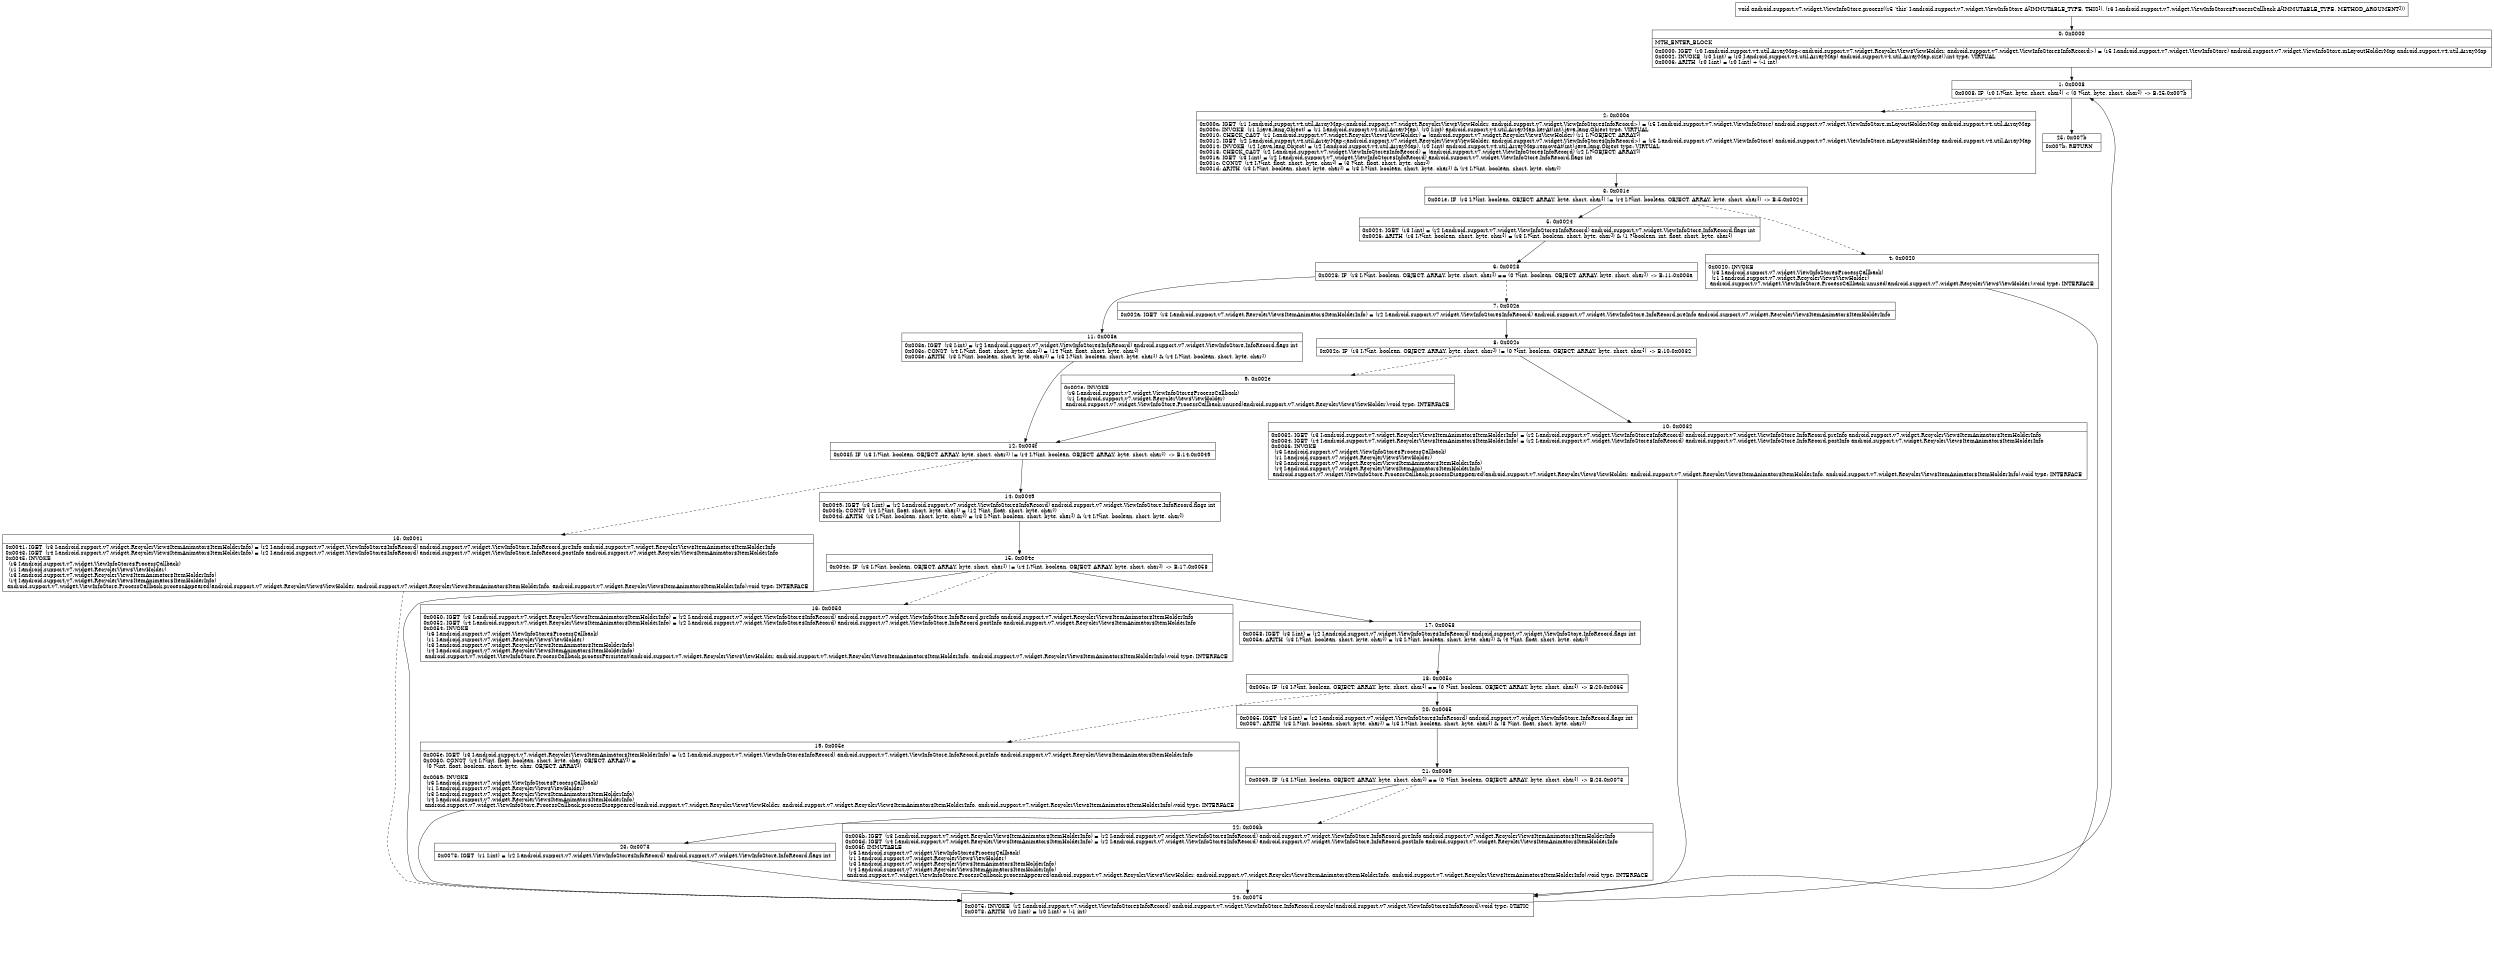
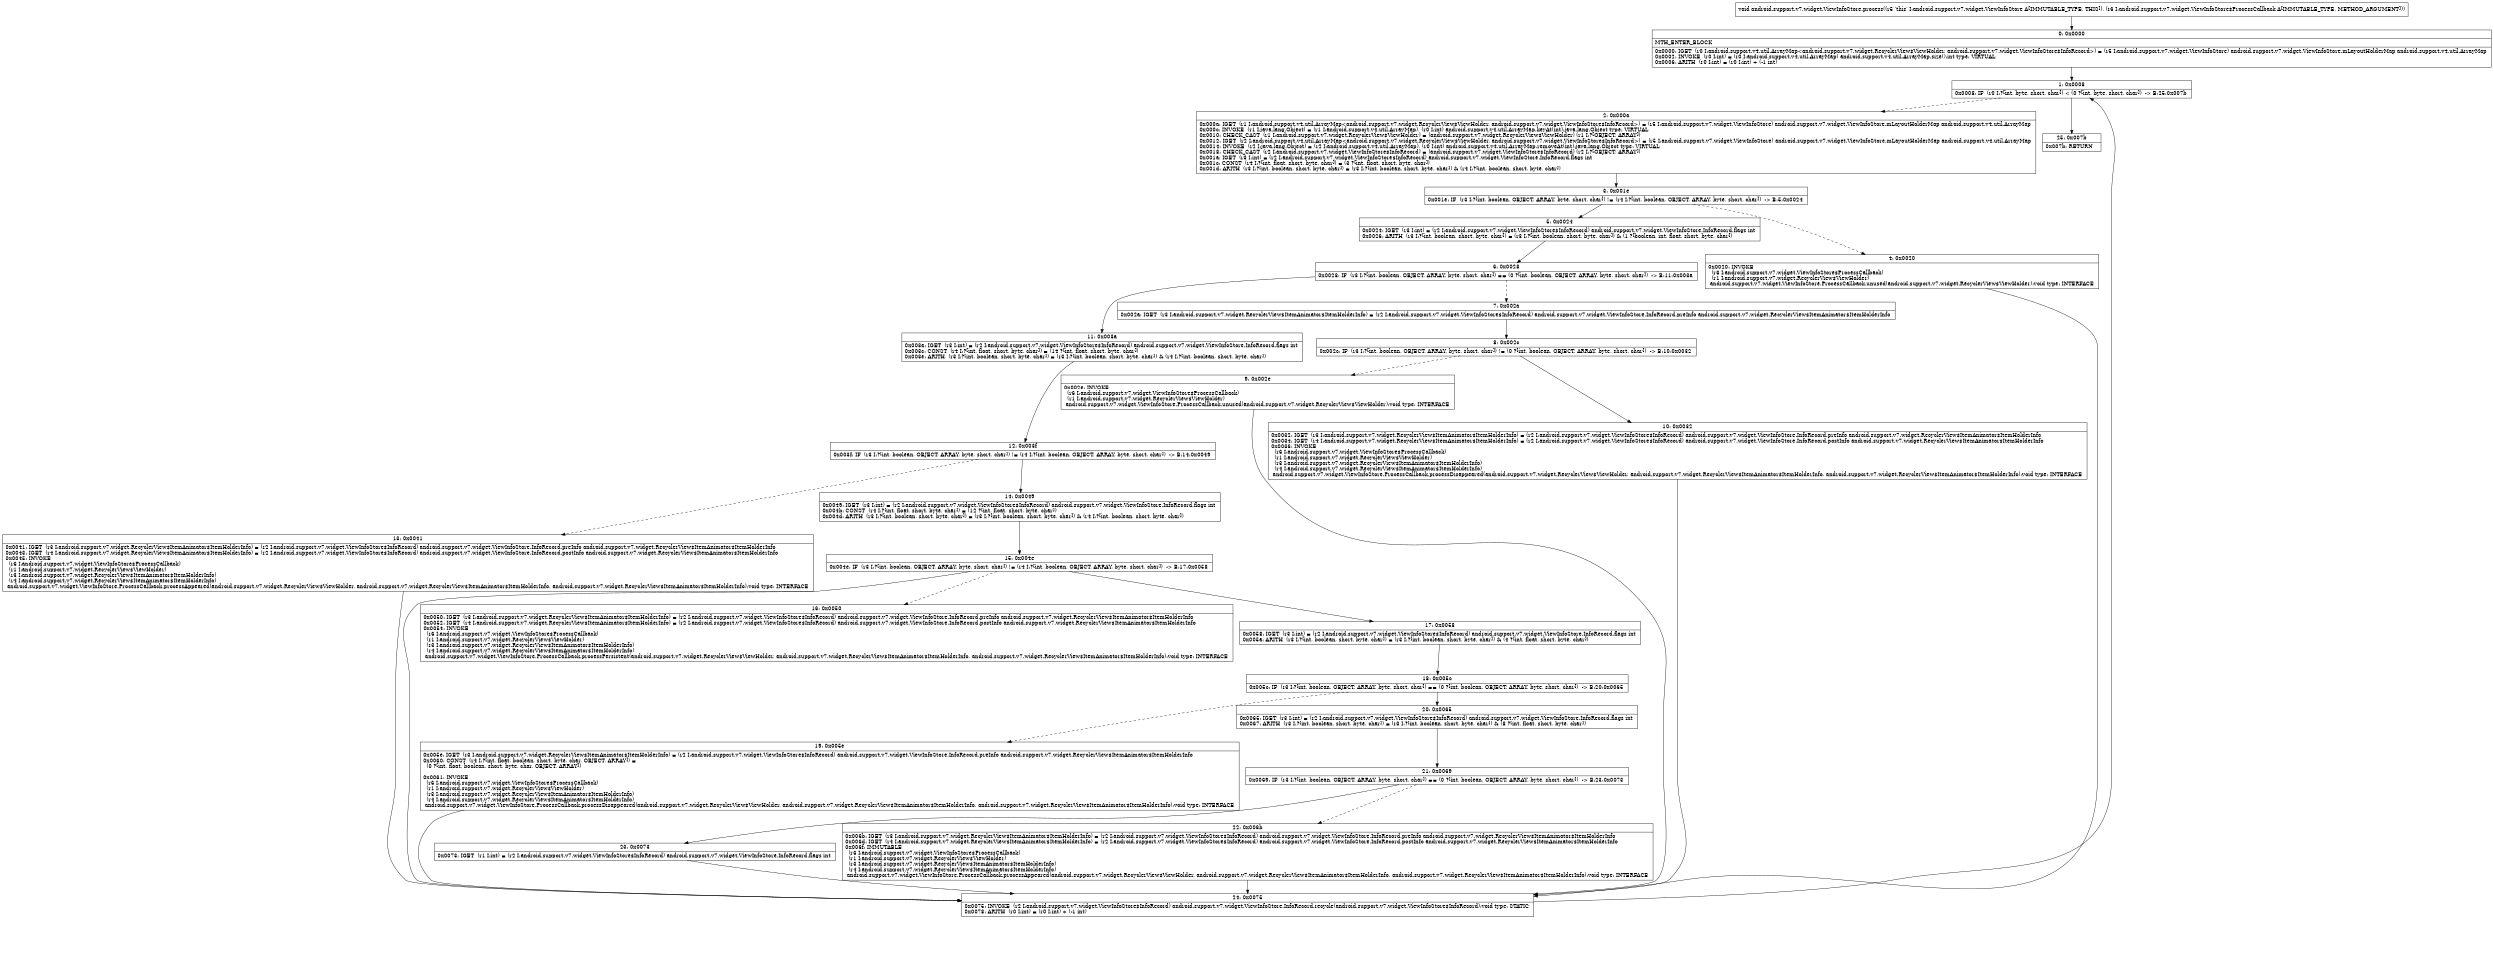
(1125, 425) -> (1611, 577)
(448, 778) -> (448, 778)
(407, 880) -> (407, 880)
